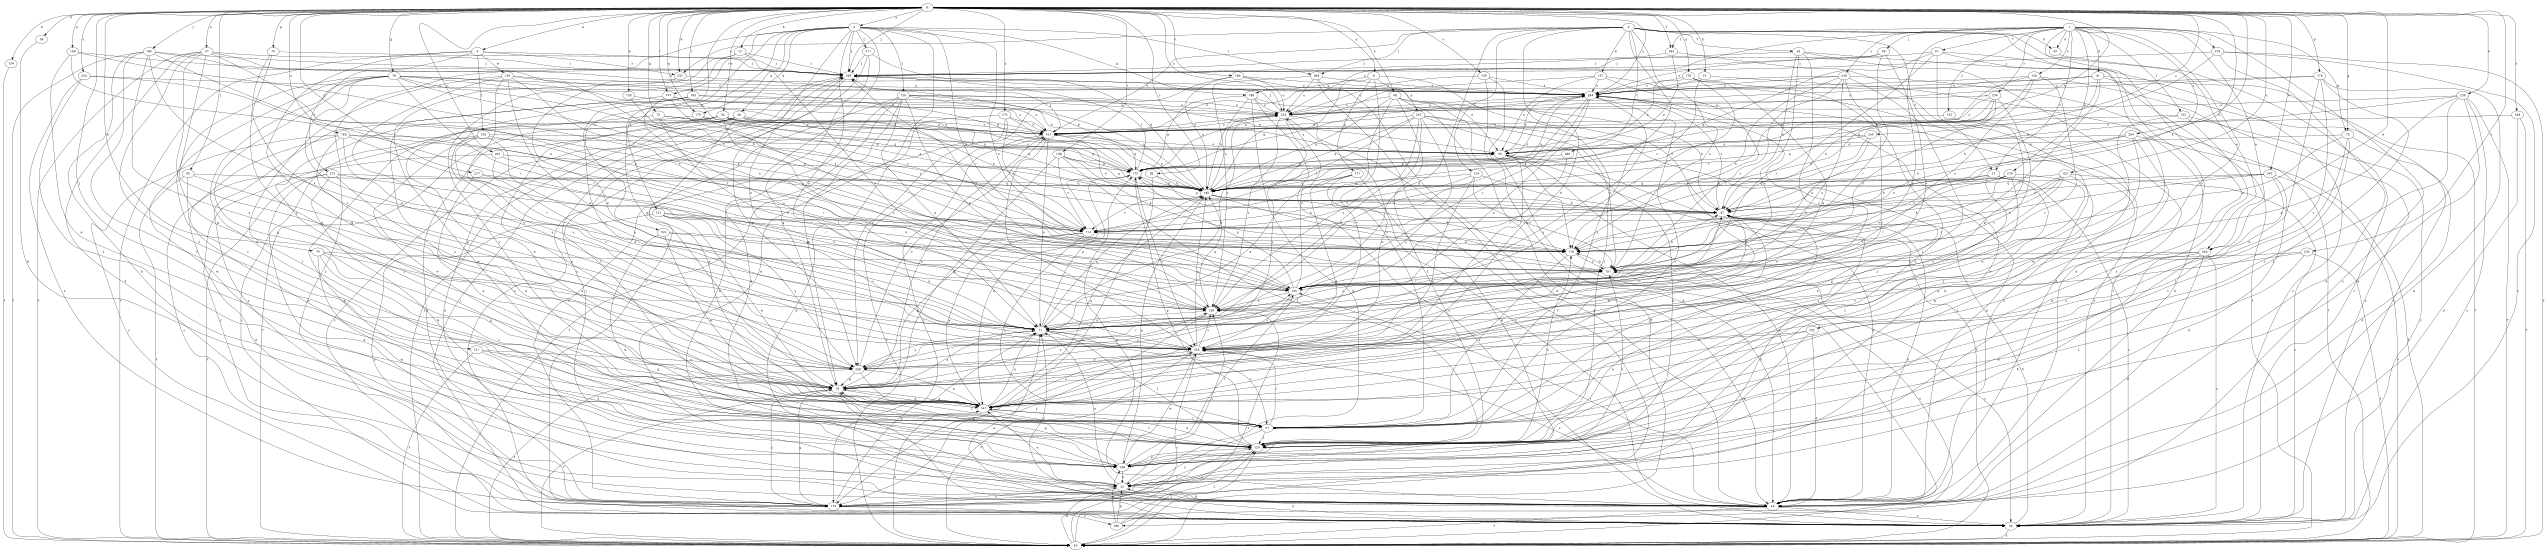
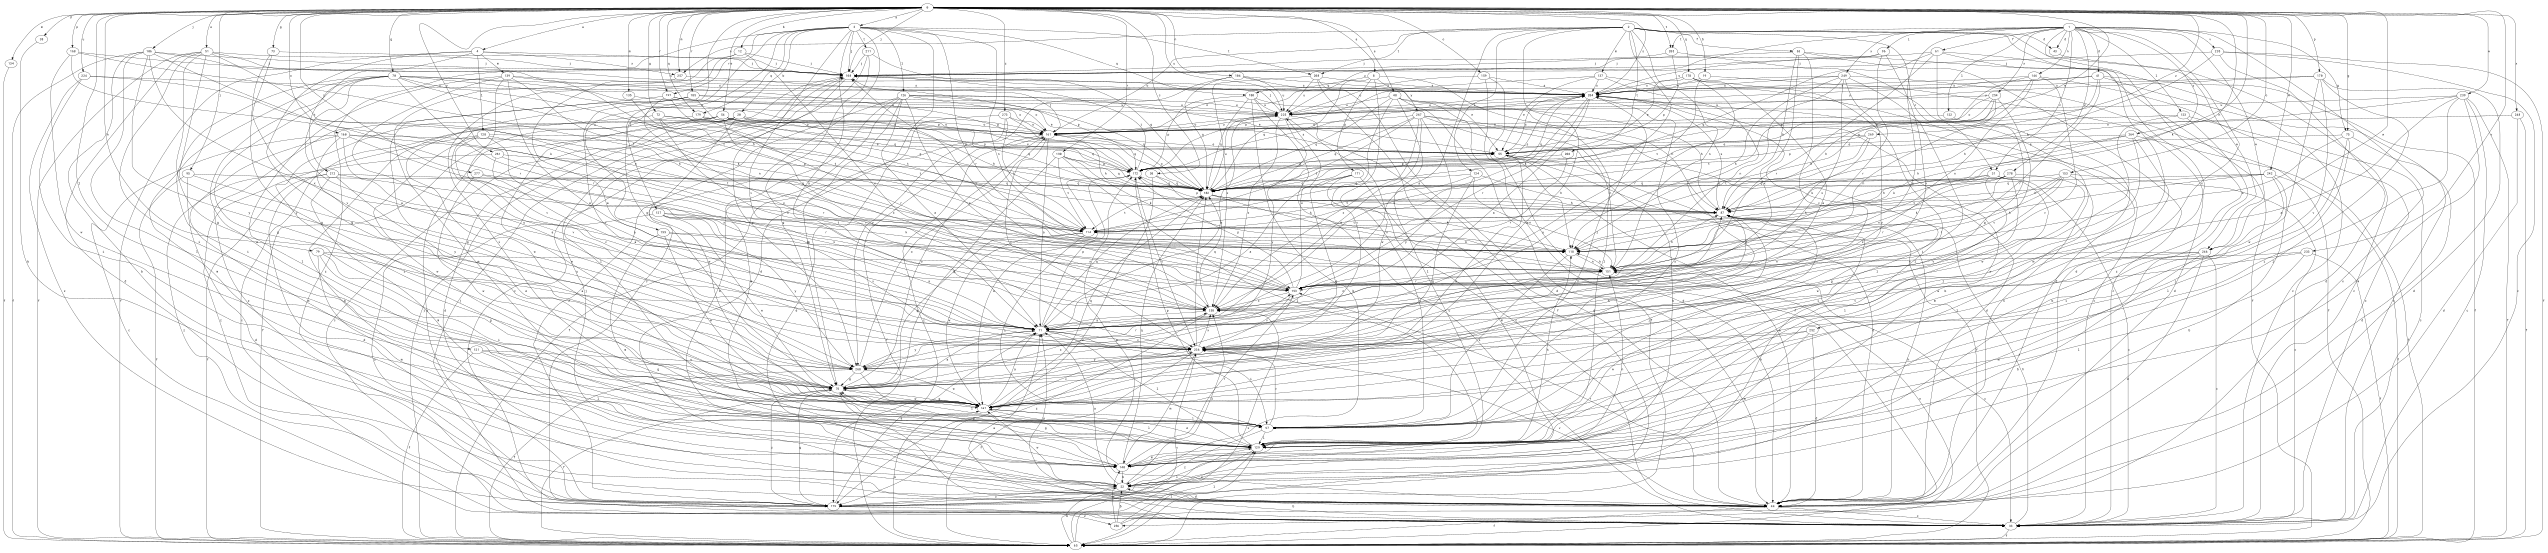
(751, 193) -> (751, 193)
